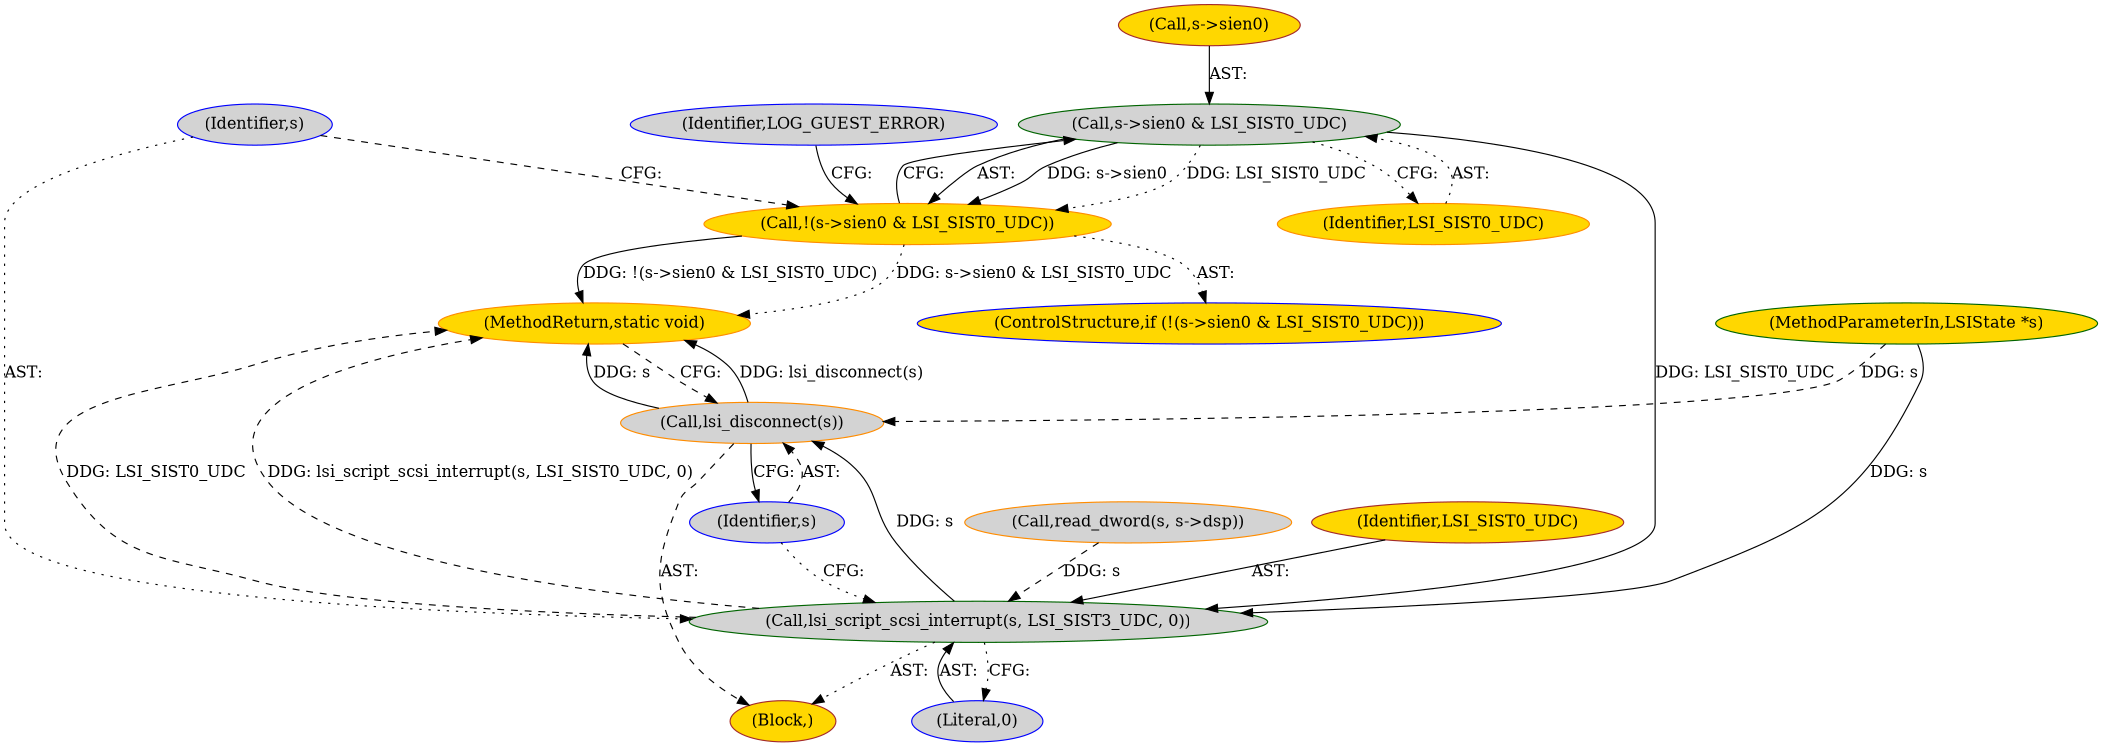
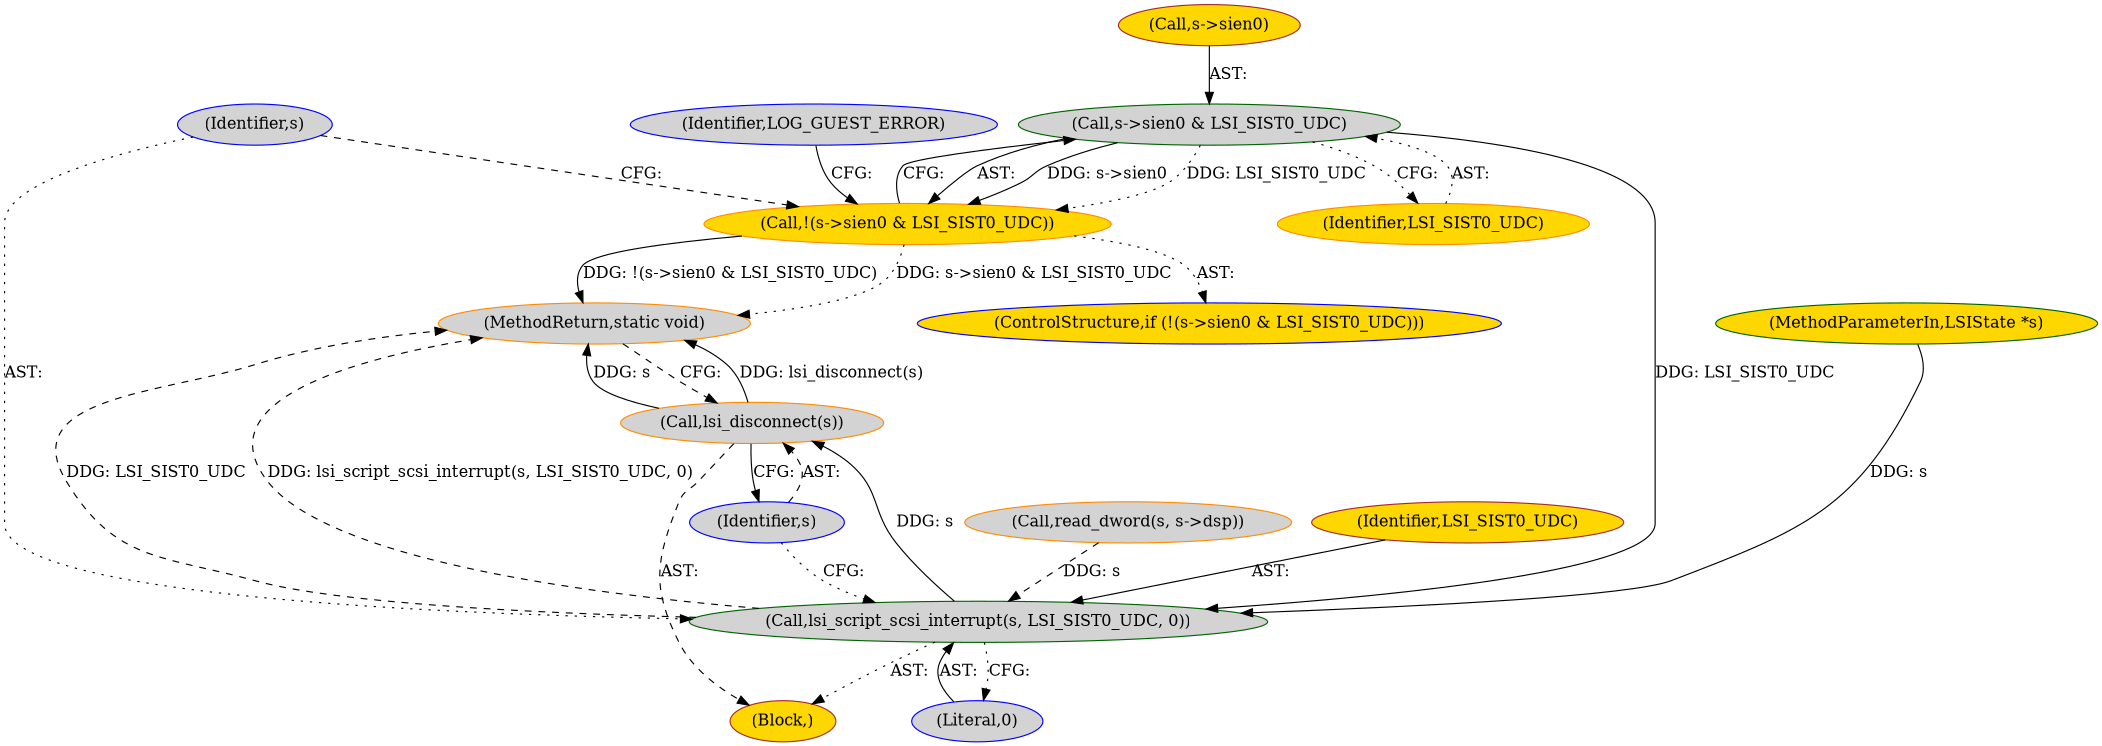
(594, 323) -> (594, 323)
(1398, 414) -> none
(978, 622) -> (978, 622)
